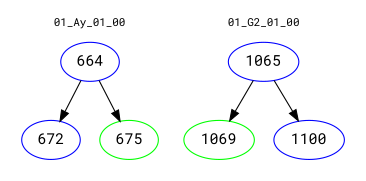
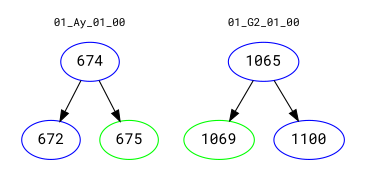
(90, 62) -> (90, 62)
